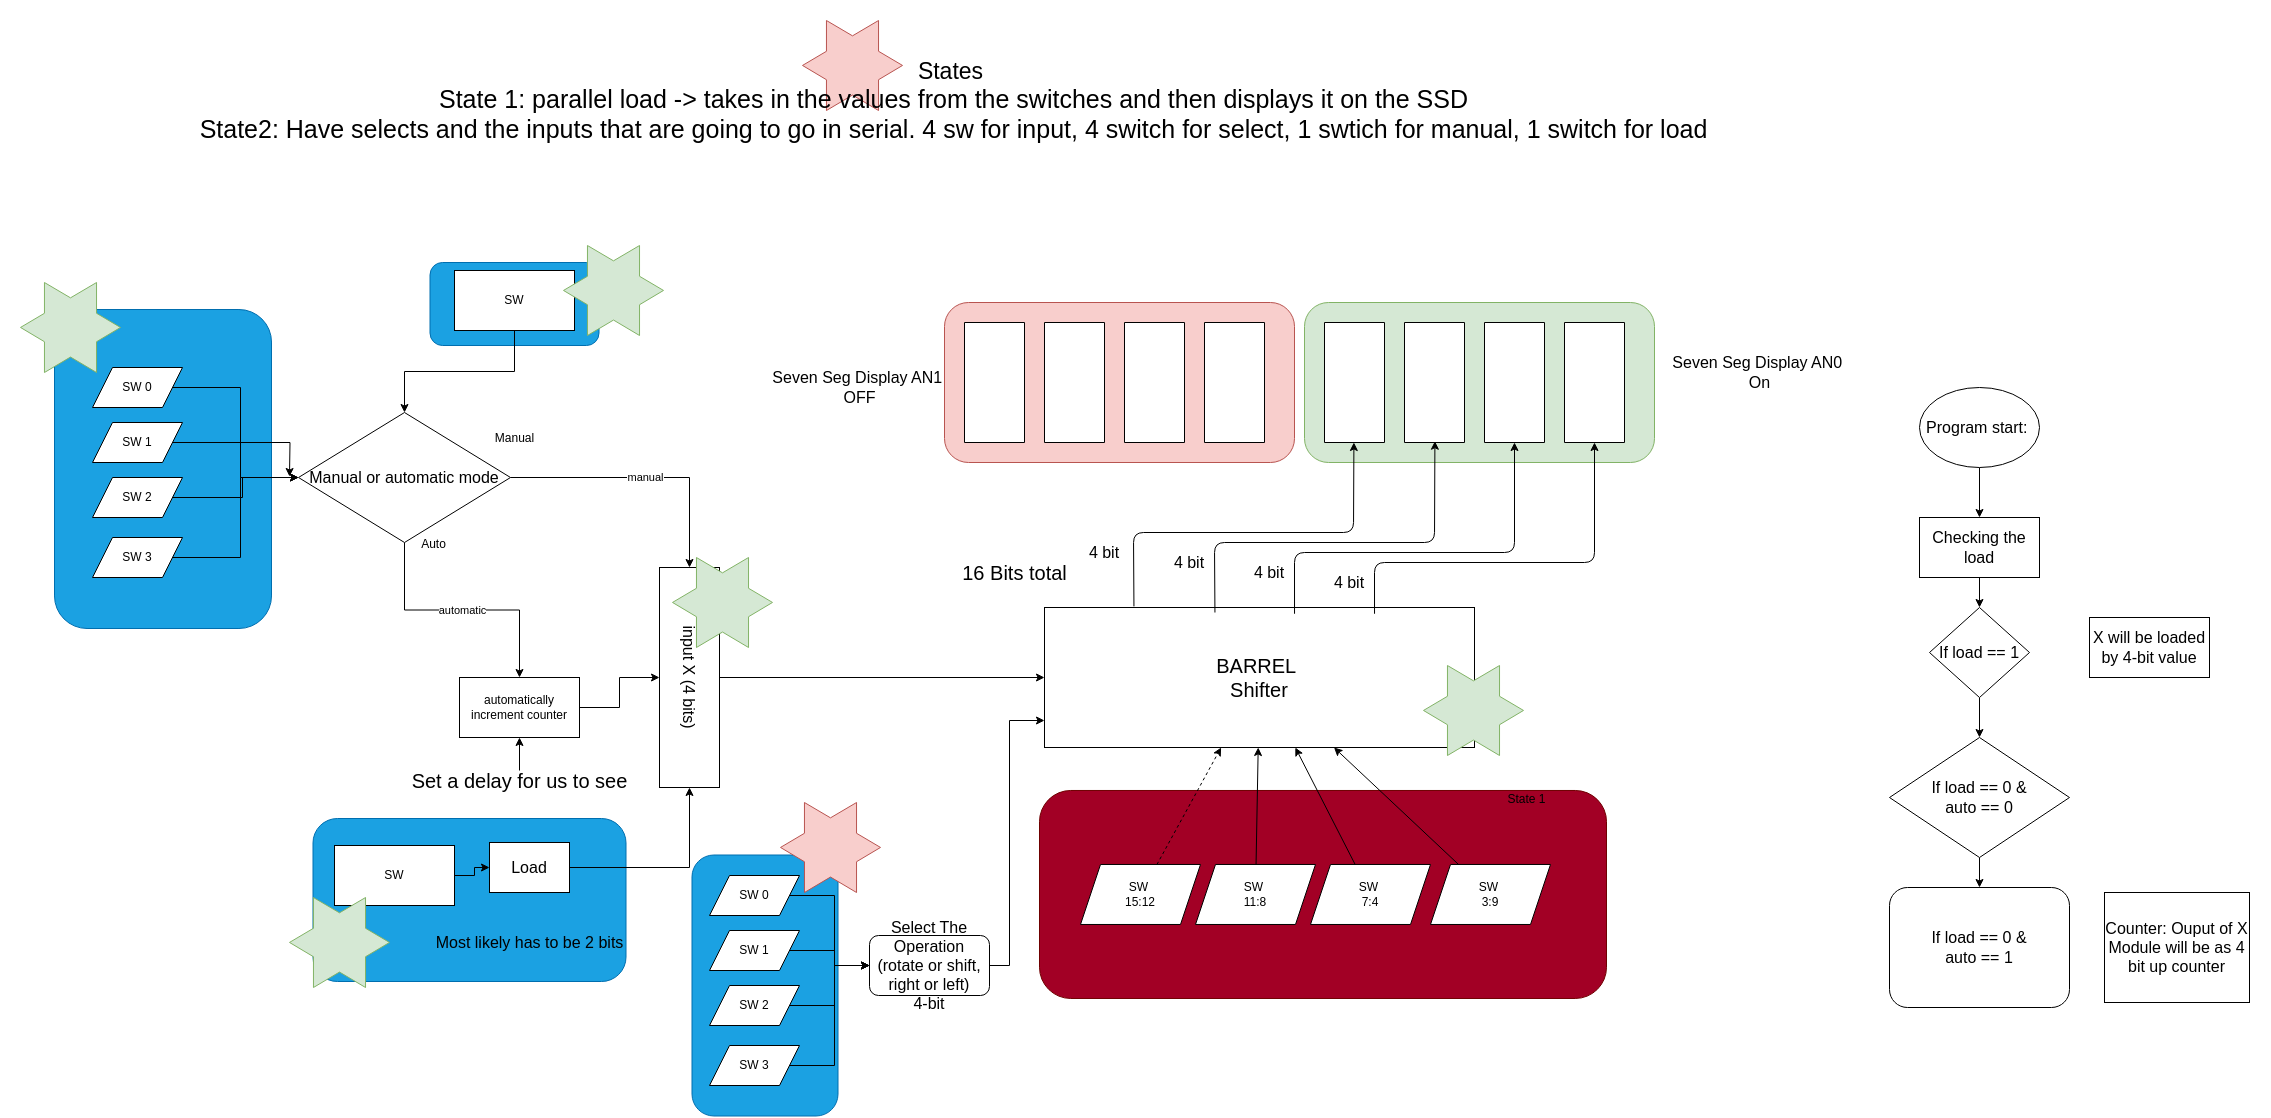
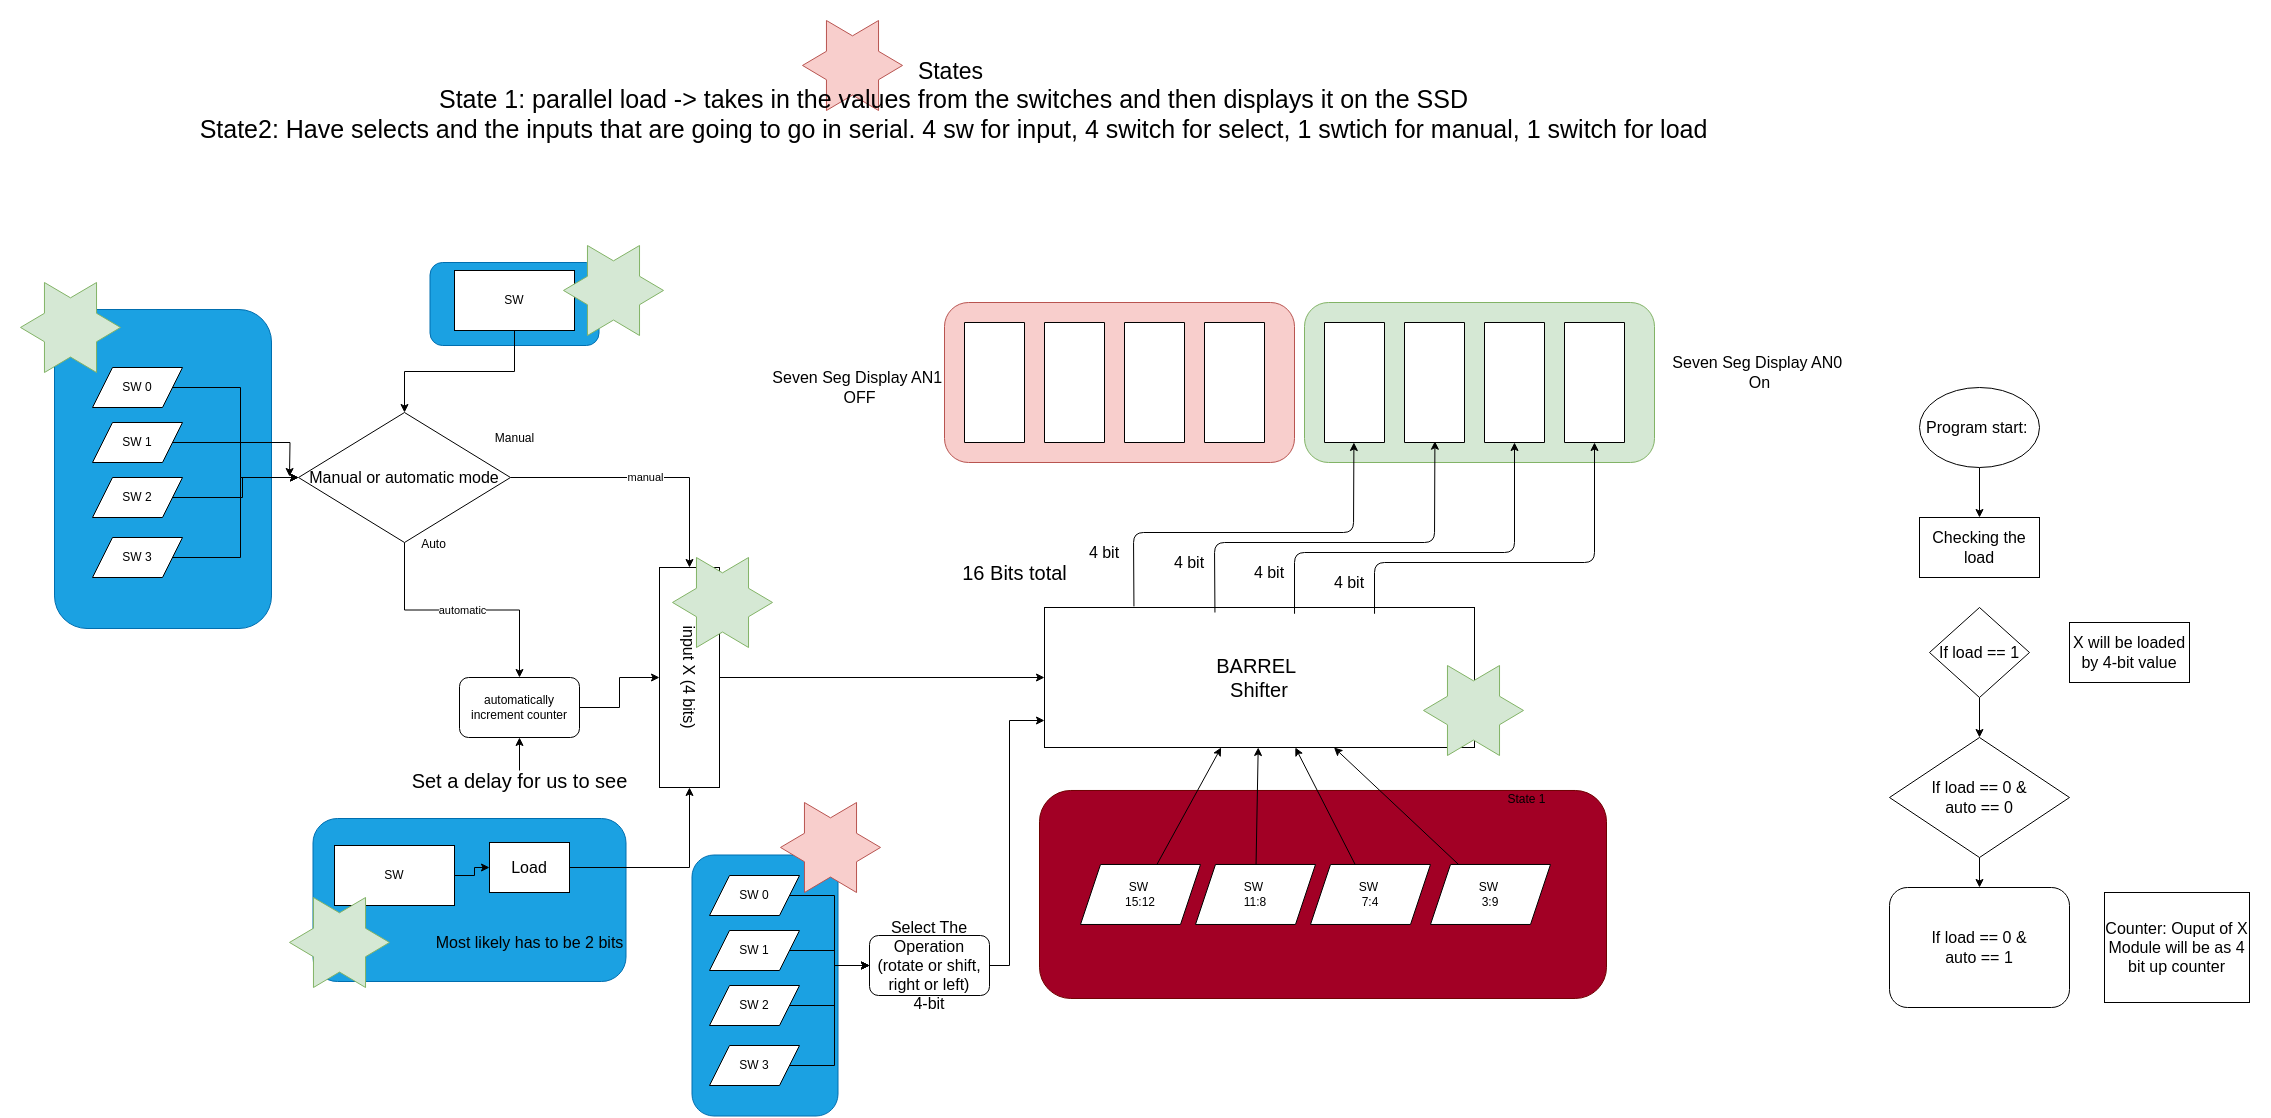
(1980, 597) -> none
(2150, 648) -> (2130, 653)
(520, 708) -> (520, 708)
(1188, 808) -> (1188, 808)
